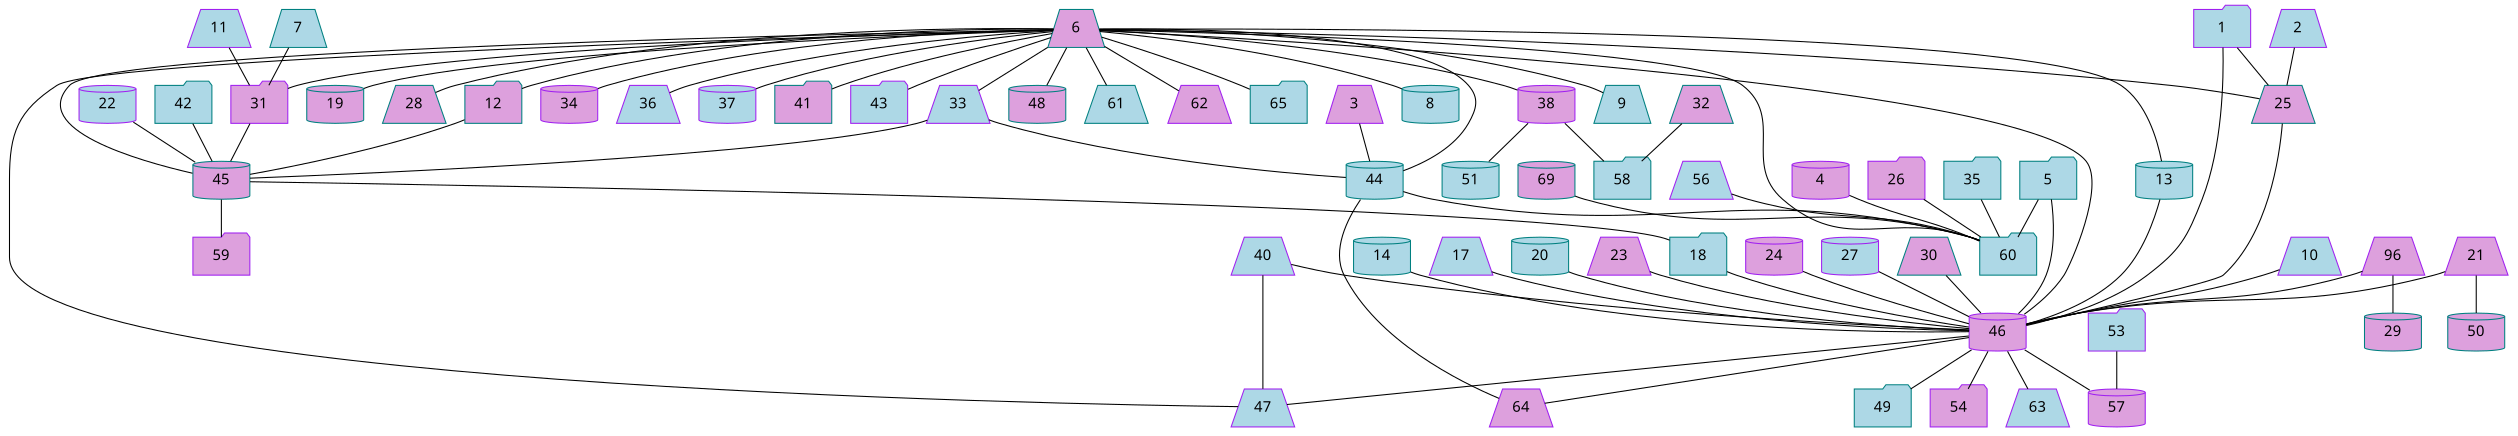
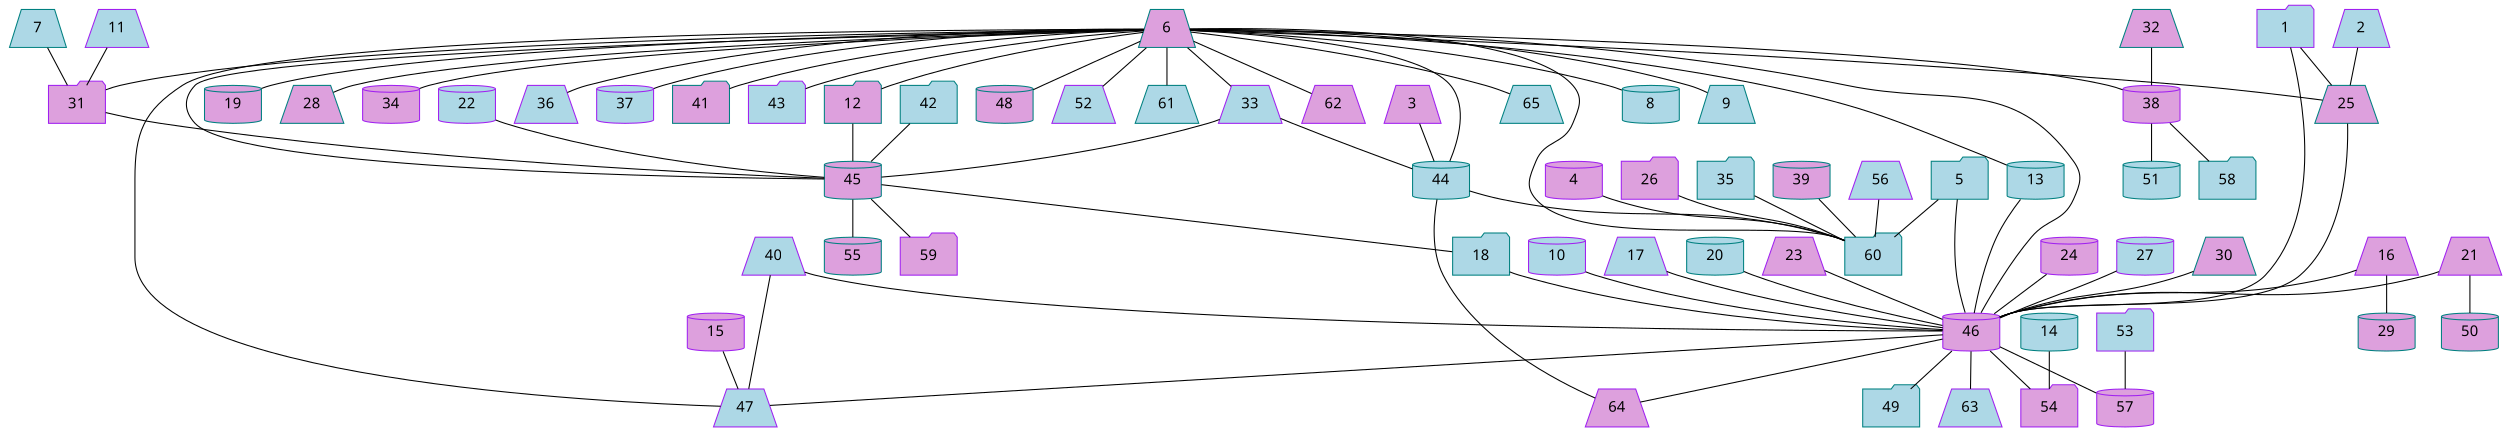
none -> (1084, 104)
(1279, 104) -> (1532, 104)
(1662, 142) -> (2152, 67)
(1546, 180) -> (1802, 180)
none -> (853, 256)
(2310, 256) -> (1557, 256)
(2393, 256) -> (2387, 256)
(1688, 320) -> (2049, 363)
none -> (716, 332)
